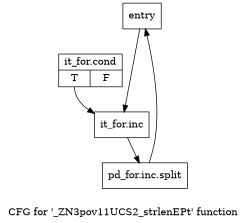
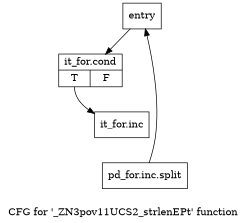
(133, 67) -> (120, 39)
(132, 147) -> none
